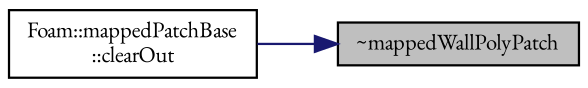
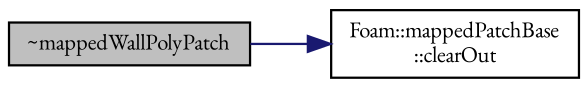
(286, 44) -> (279, 44)
